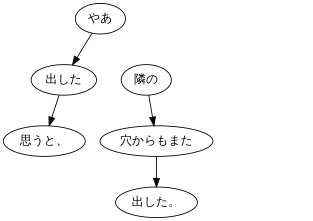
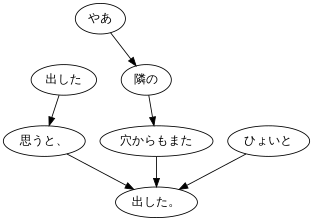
(84, 45) -> (121, 46)
none -> (269, 141)
none -> (97, 170)
